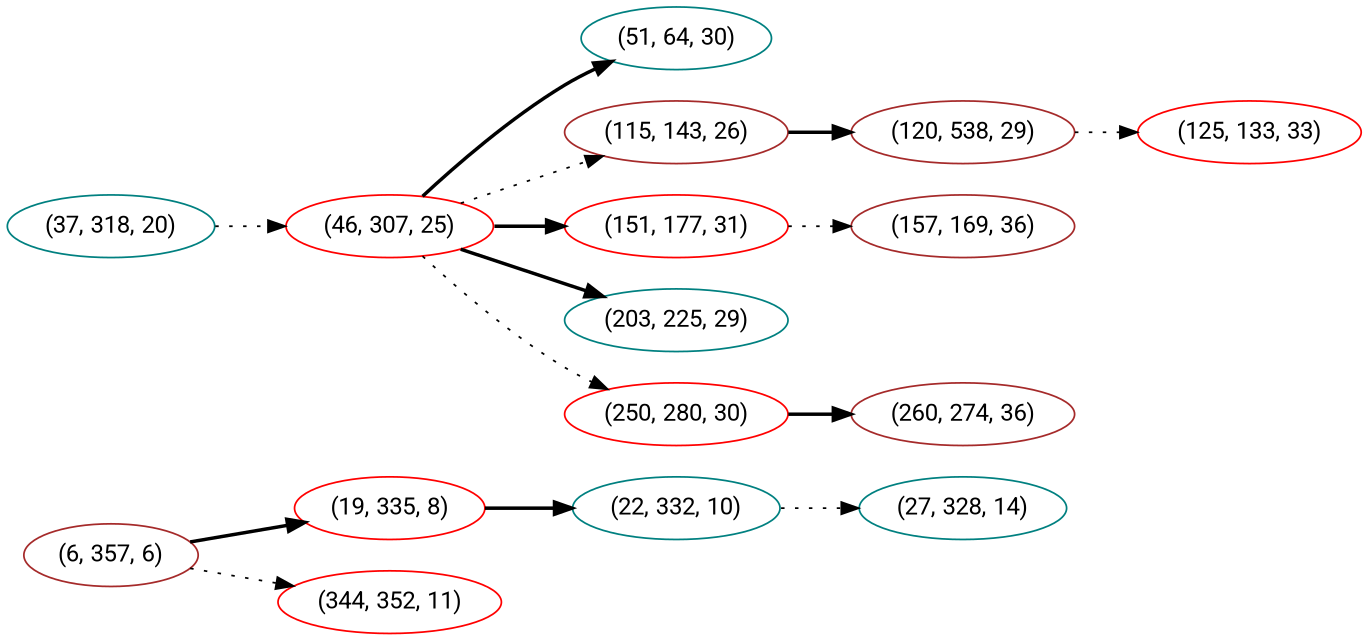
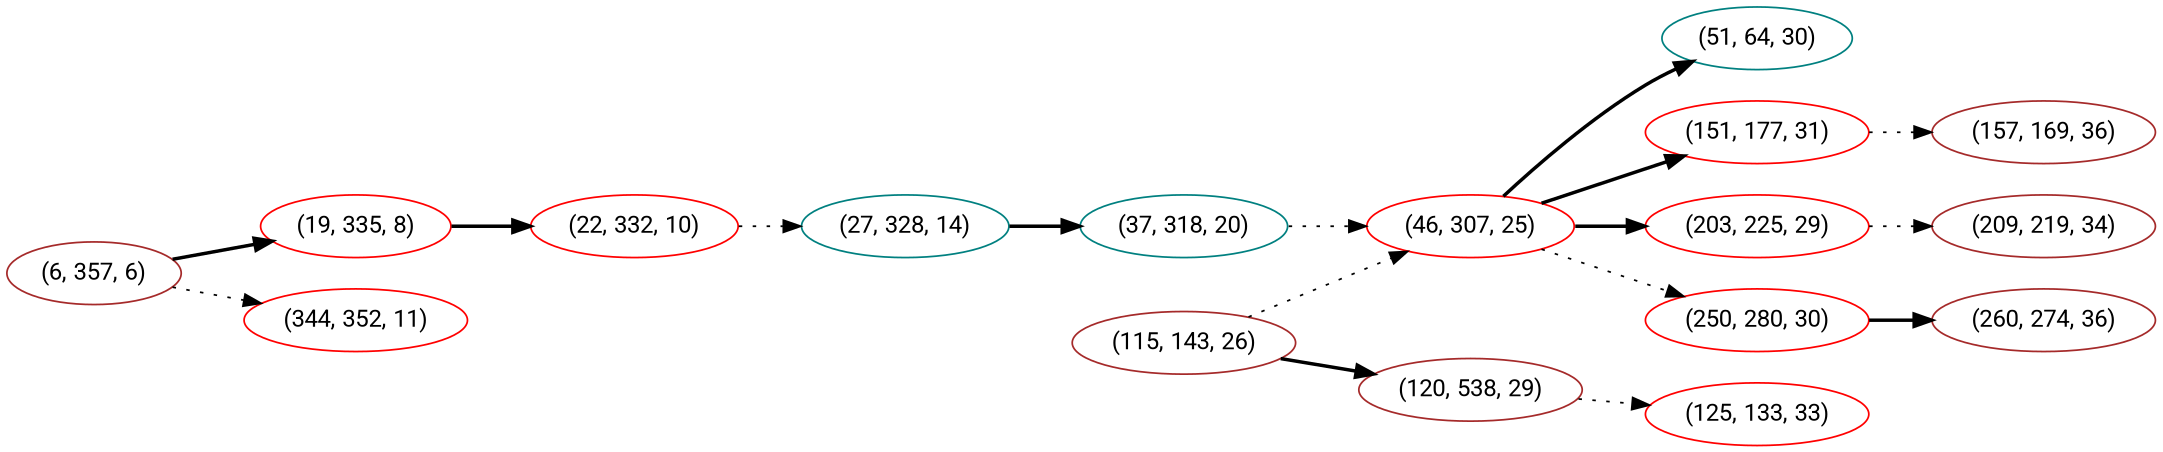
(523, 182) -> (1320, 288)
none -> (1036, 226)
none -> (2044, 226)
(676, 320) -> (1757, 226)
(676, 508) -> (634, 226)
